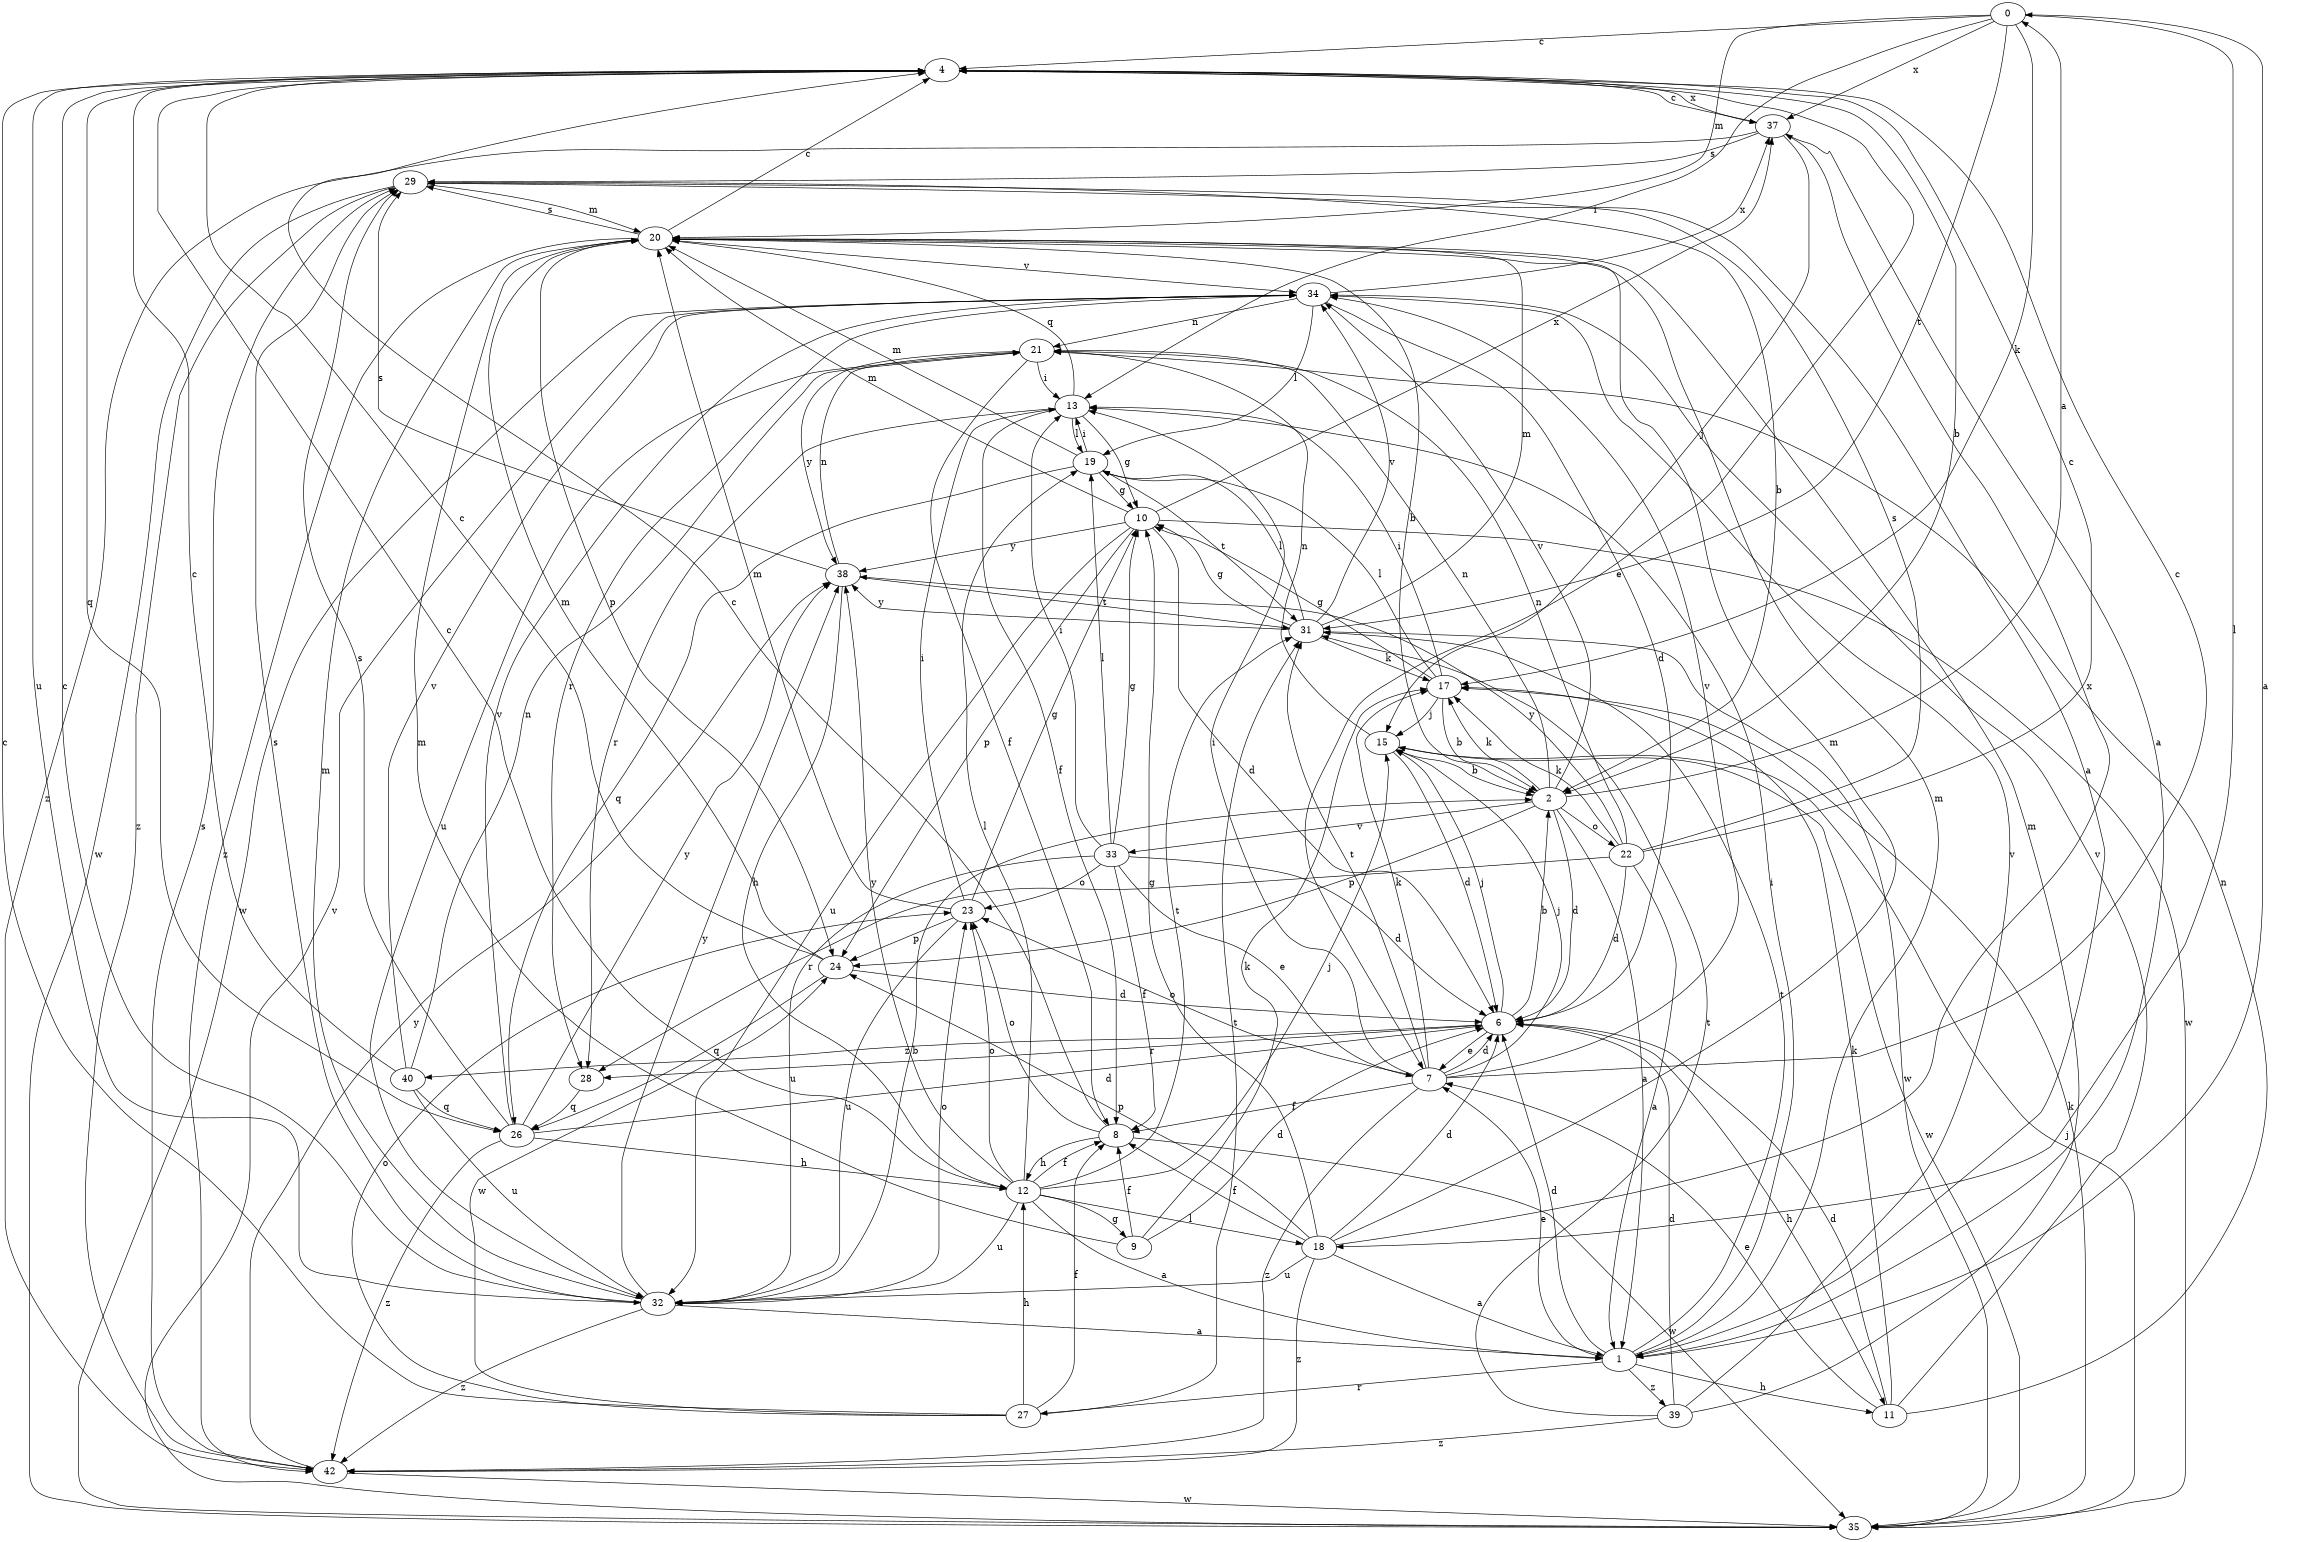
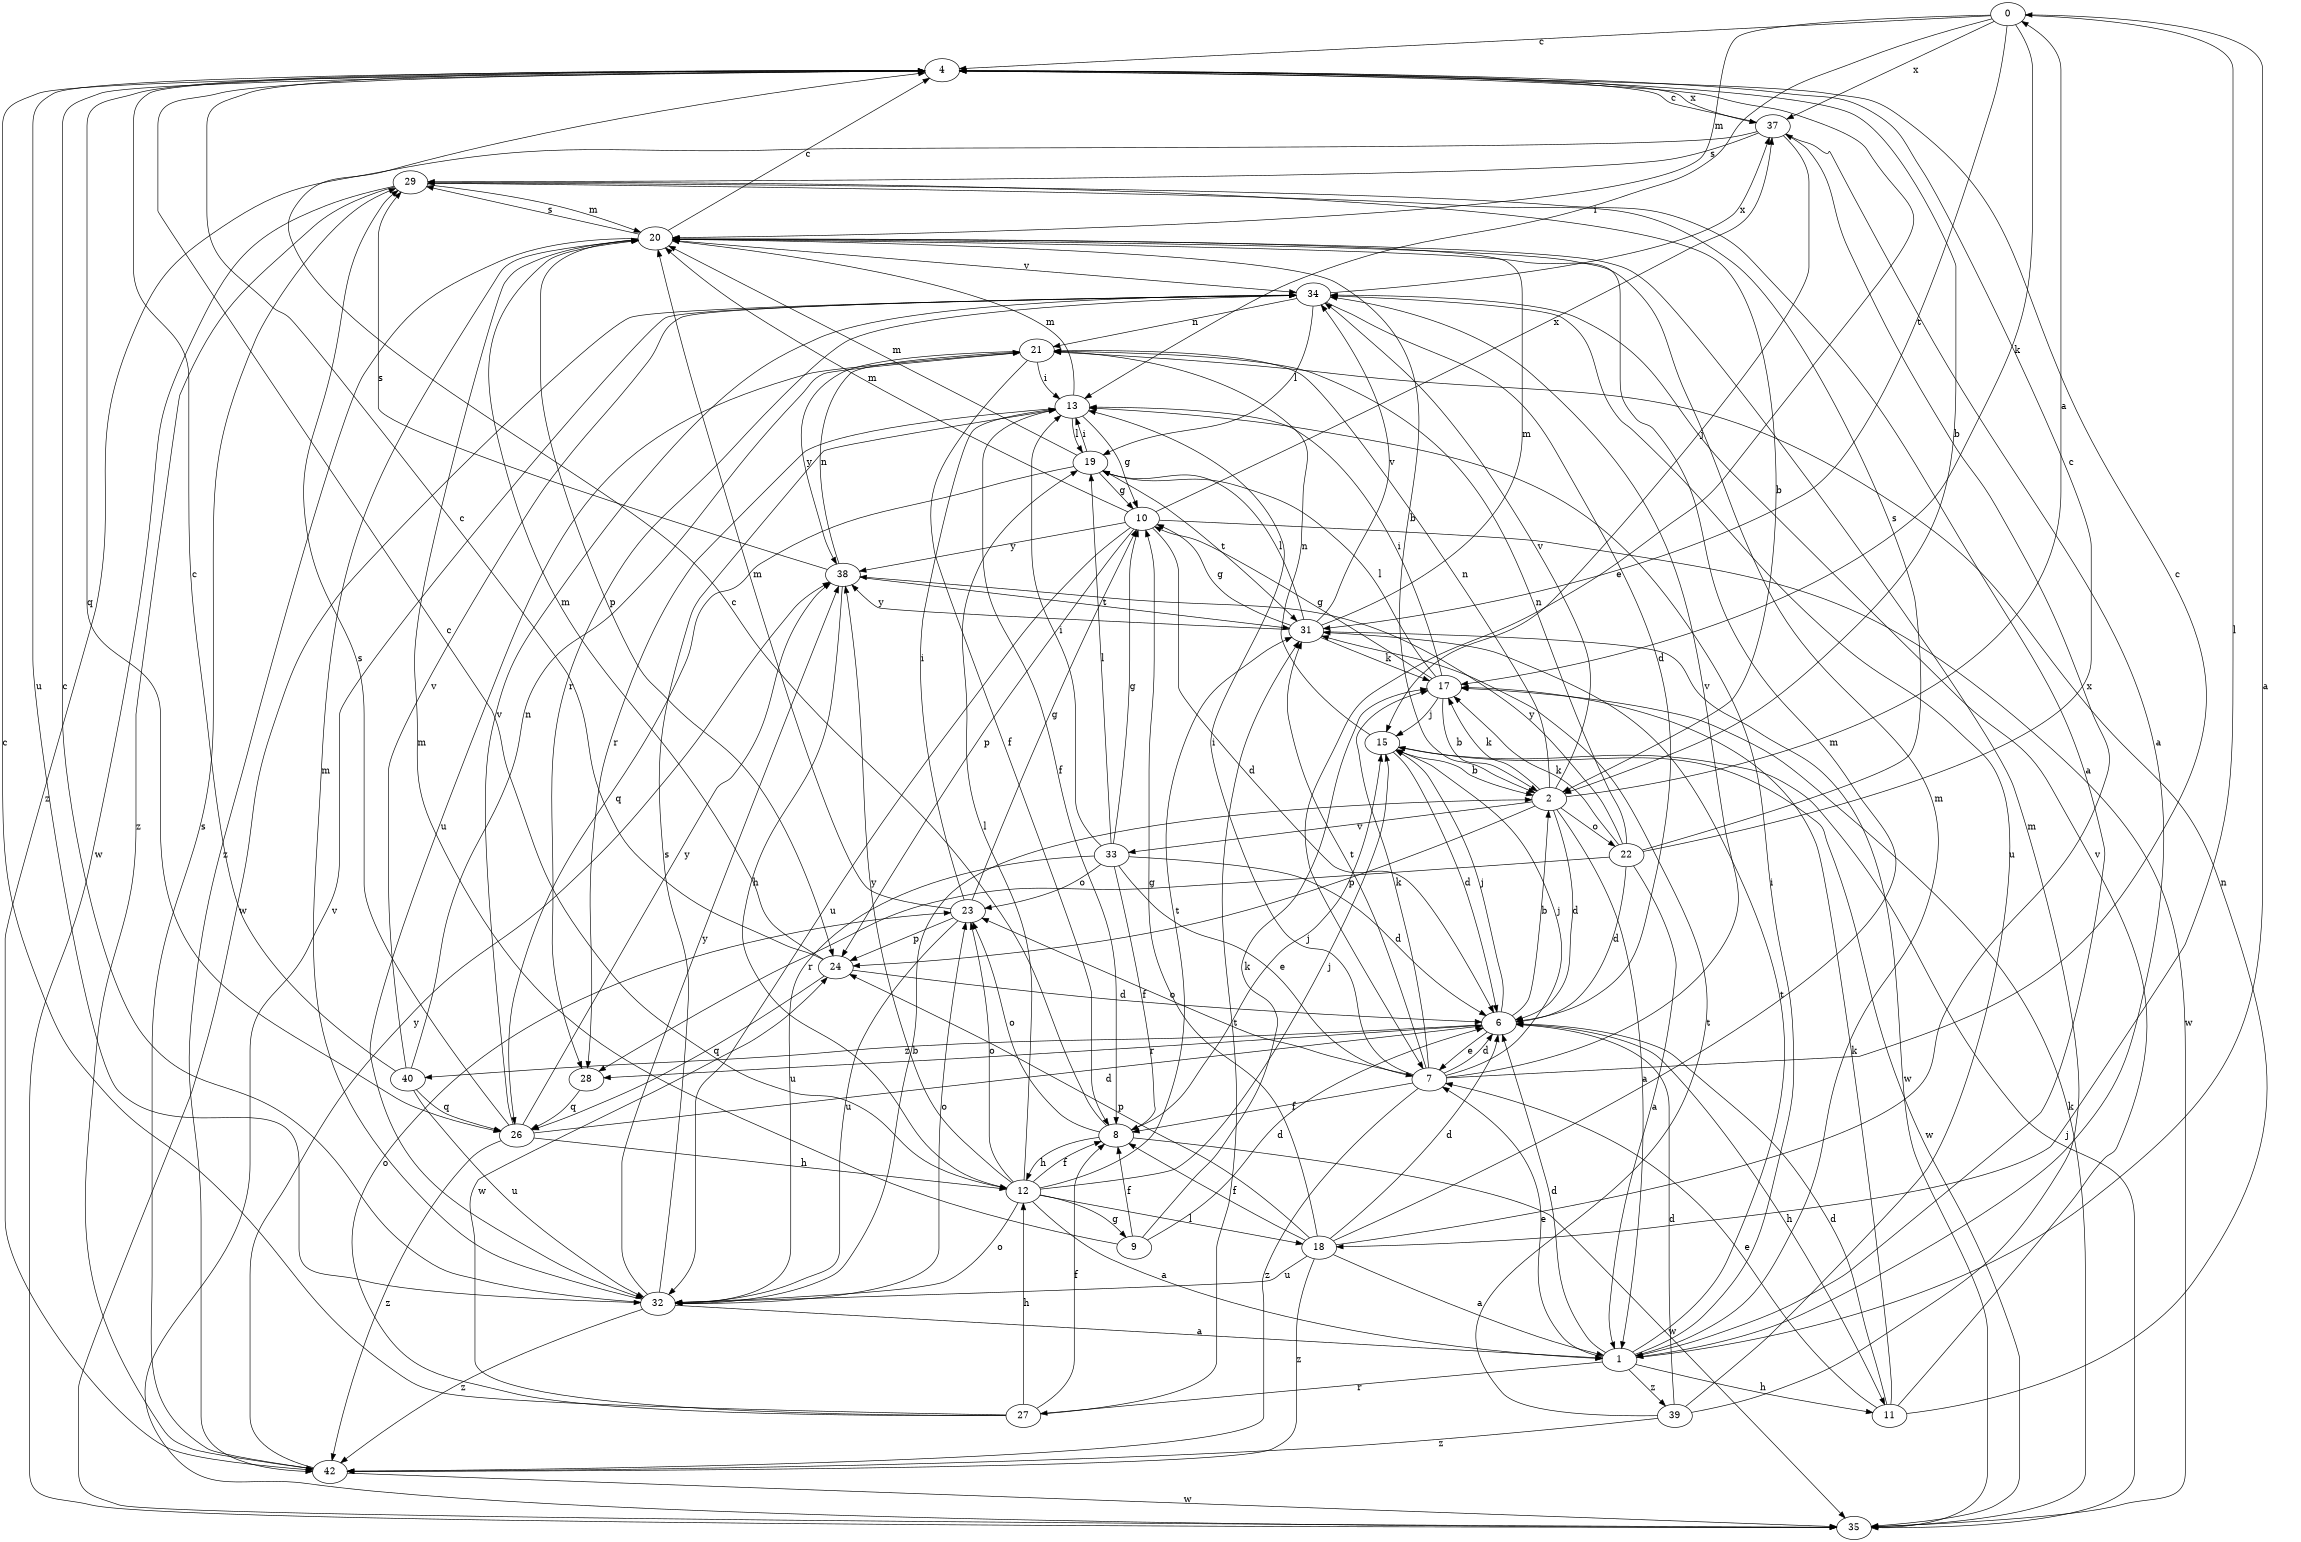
(1050, 323) -> (1050, 323)
(282, 819) -> (662, 734)
(2012, 855) -> (2012, 855)
none -> (1276, 956)
(1000, 1248) -> (1000, 1248)
